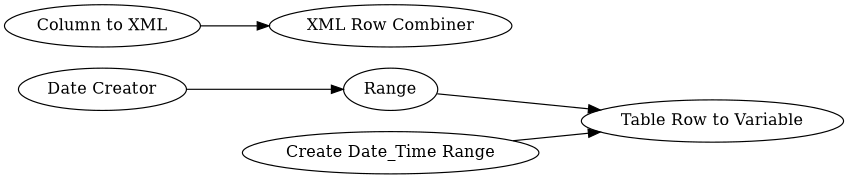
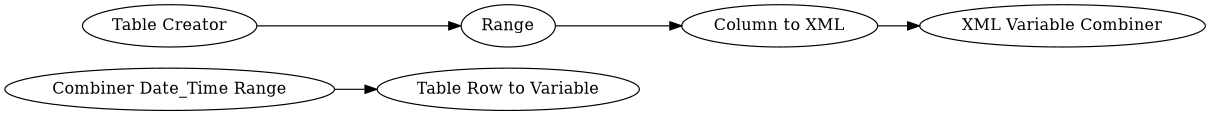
(391, 26) -> (1063, 26)
(102, 89) -> (170, 26)
(513, 101) -> (613, 26)
(391, 153) -> (170, 89)
